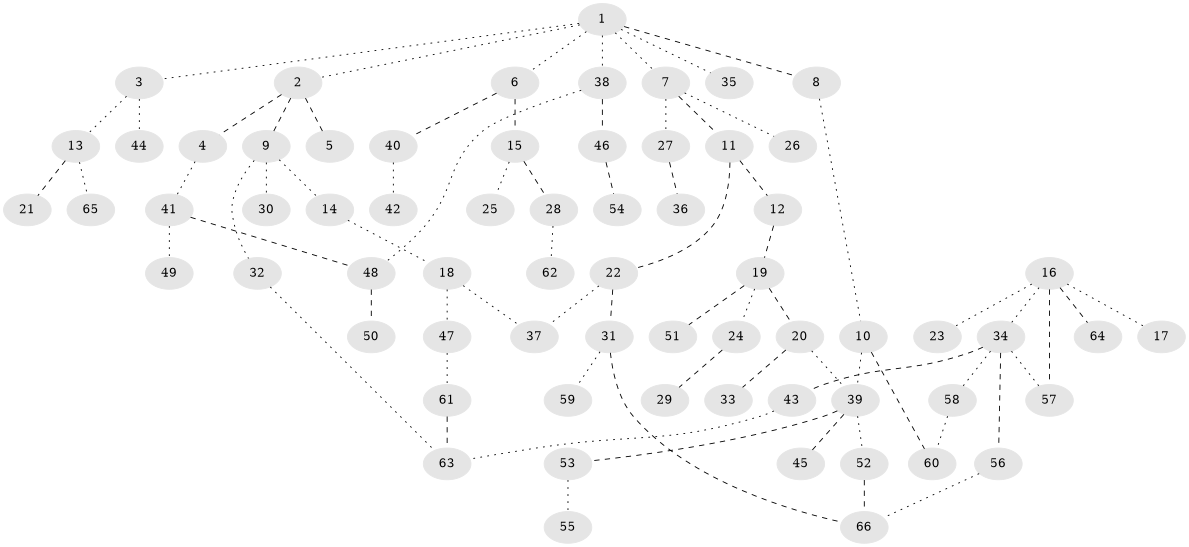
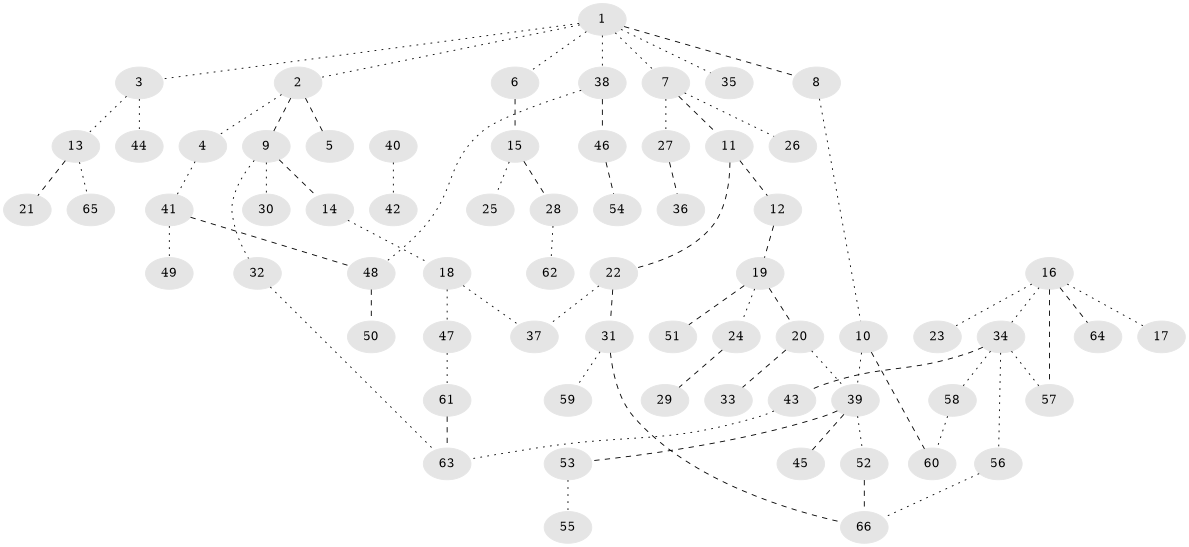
(250, 115) -> (250, 115)
(454, 115) -> none
(298, 178) -> (298, 178)
(1000, 400) -> (1000, 400)
